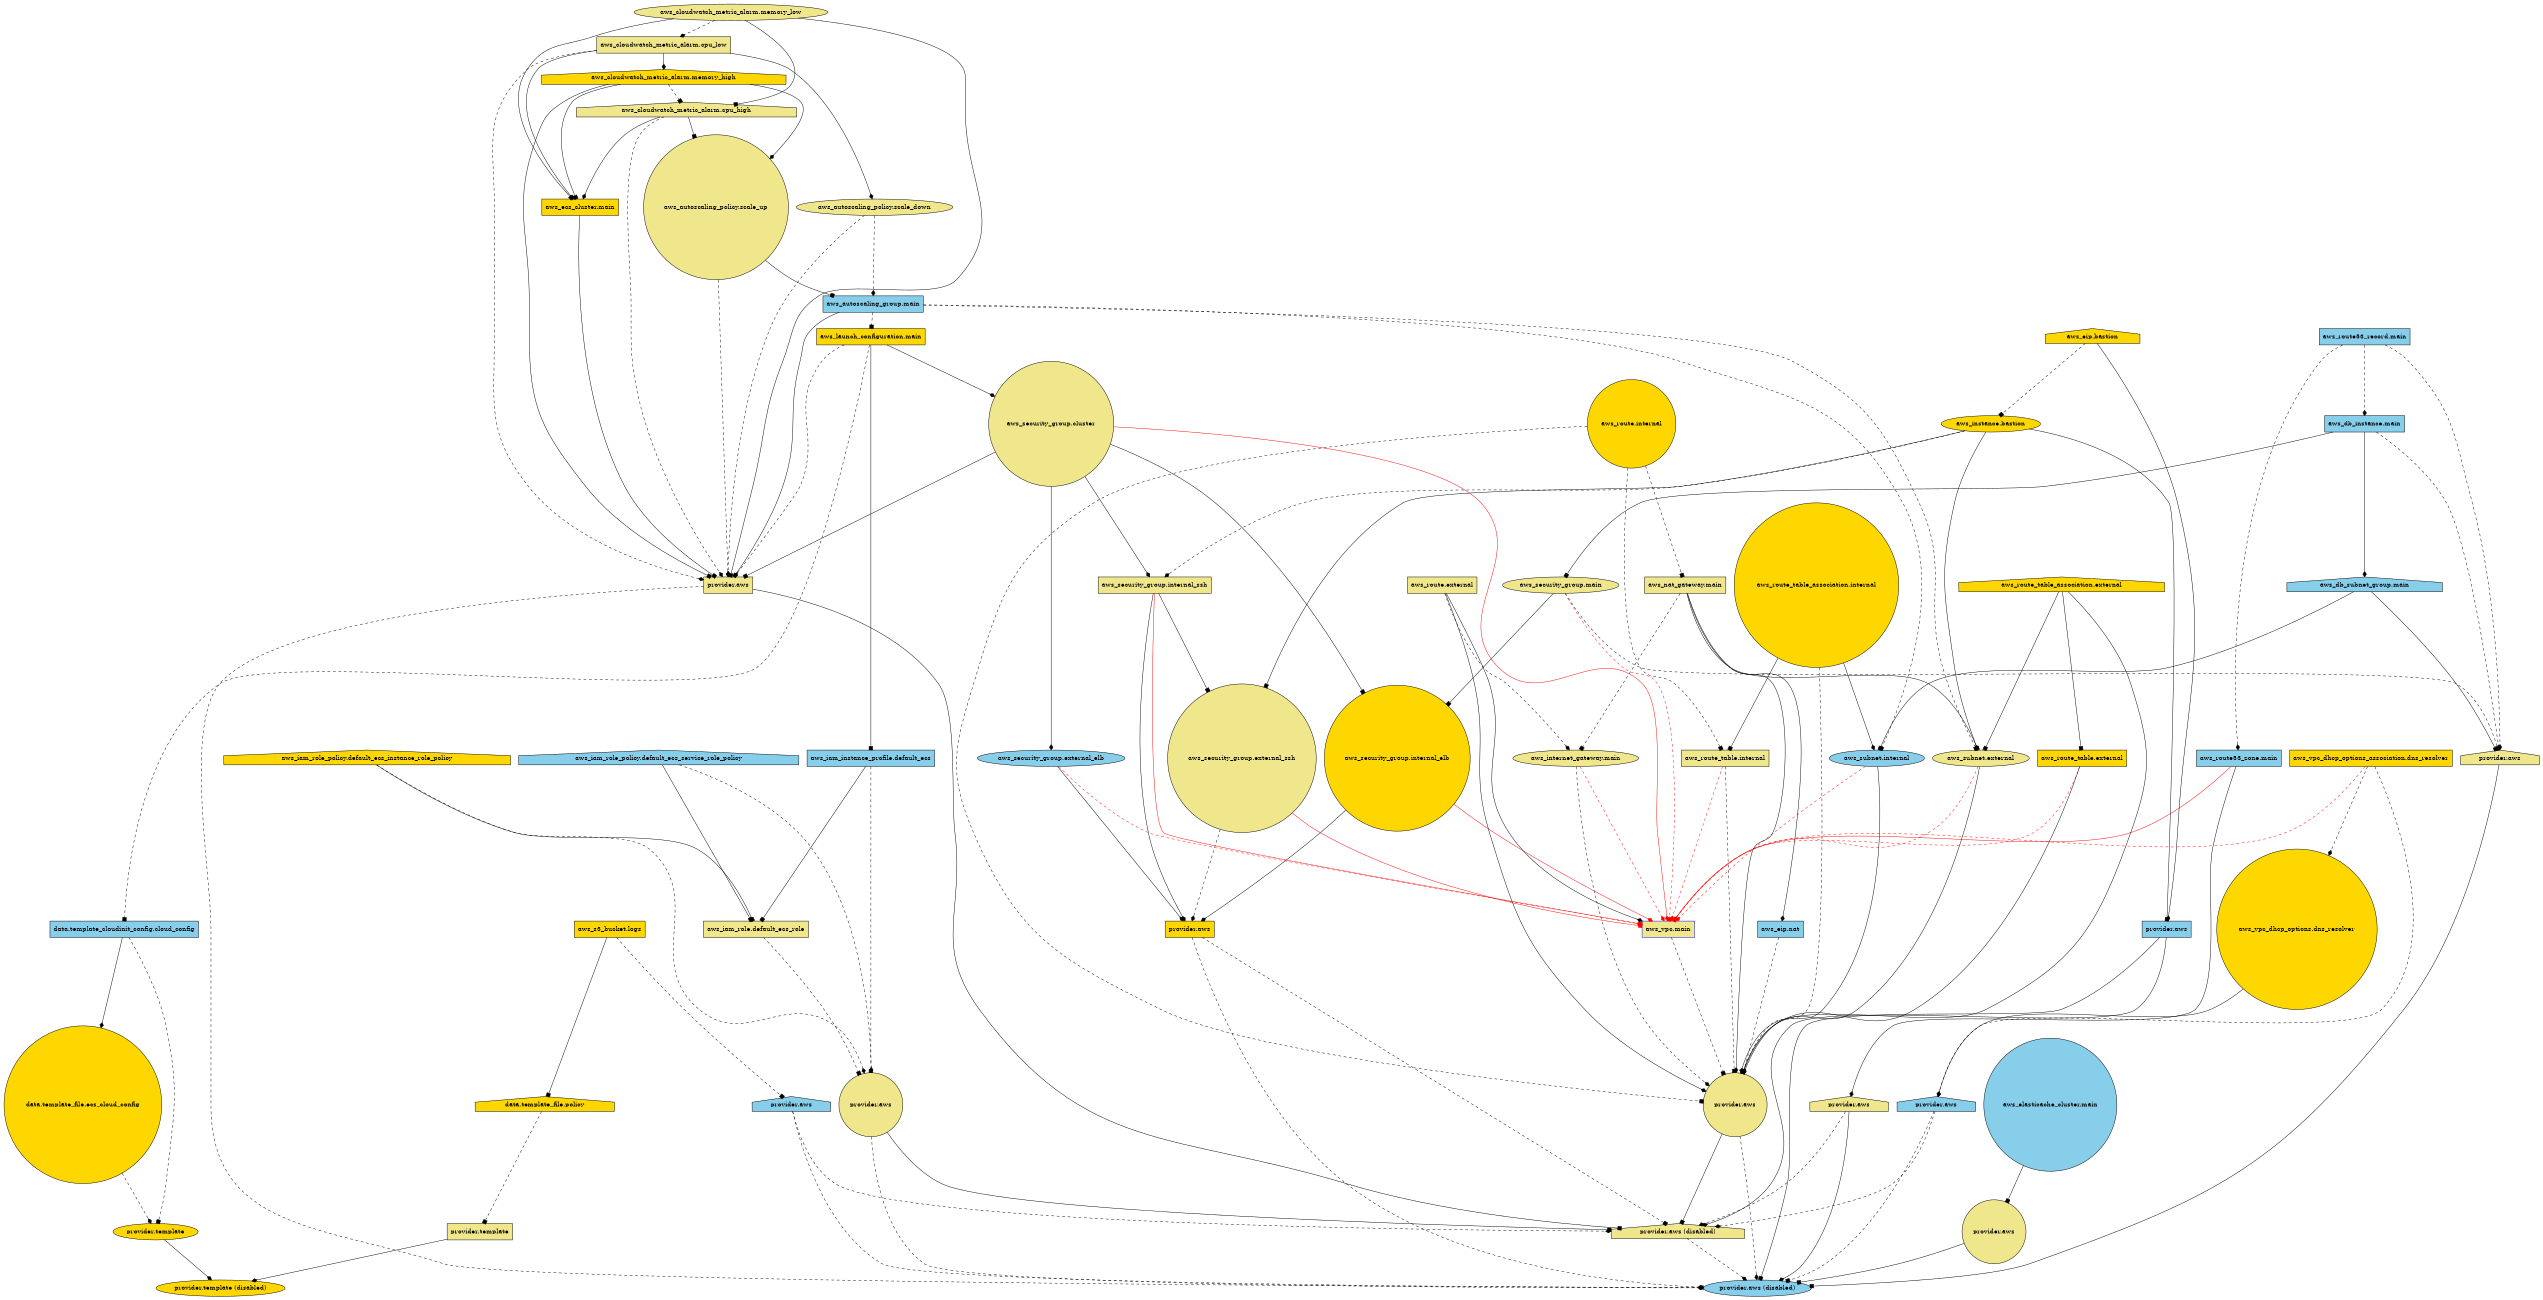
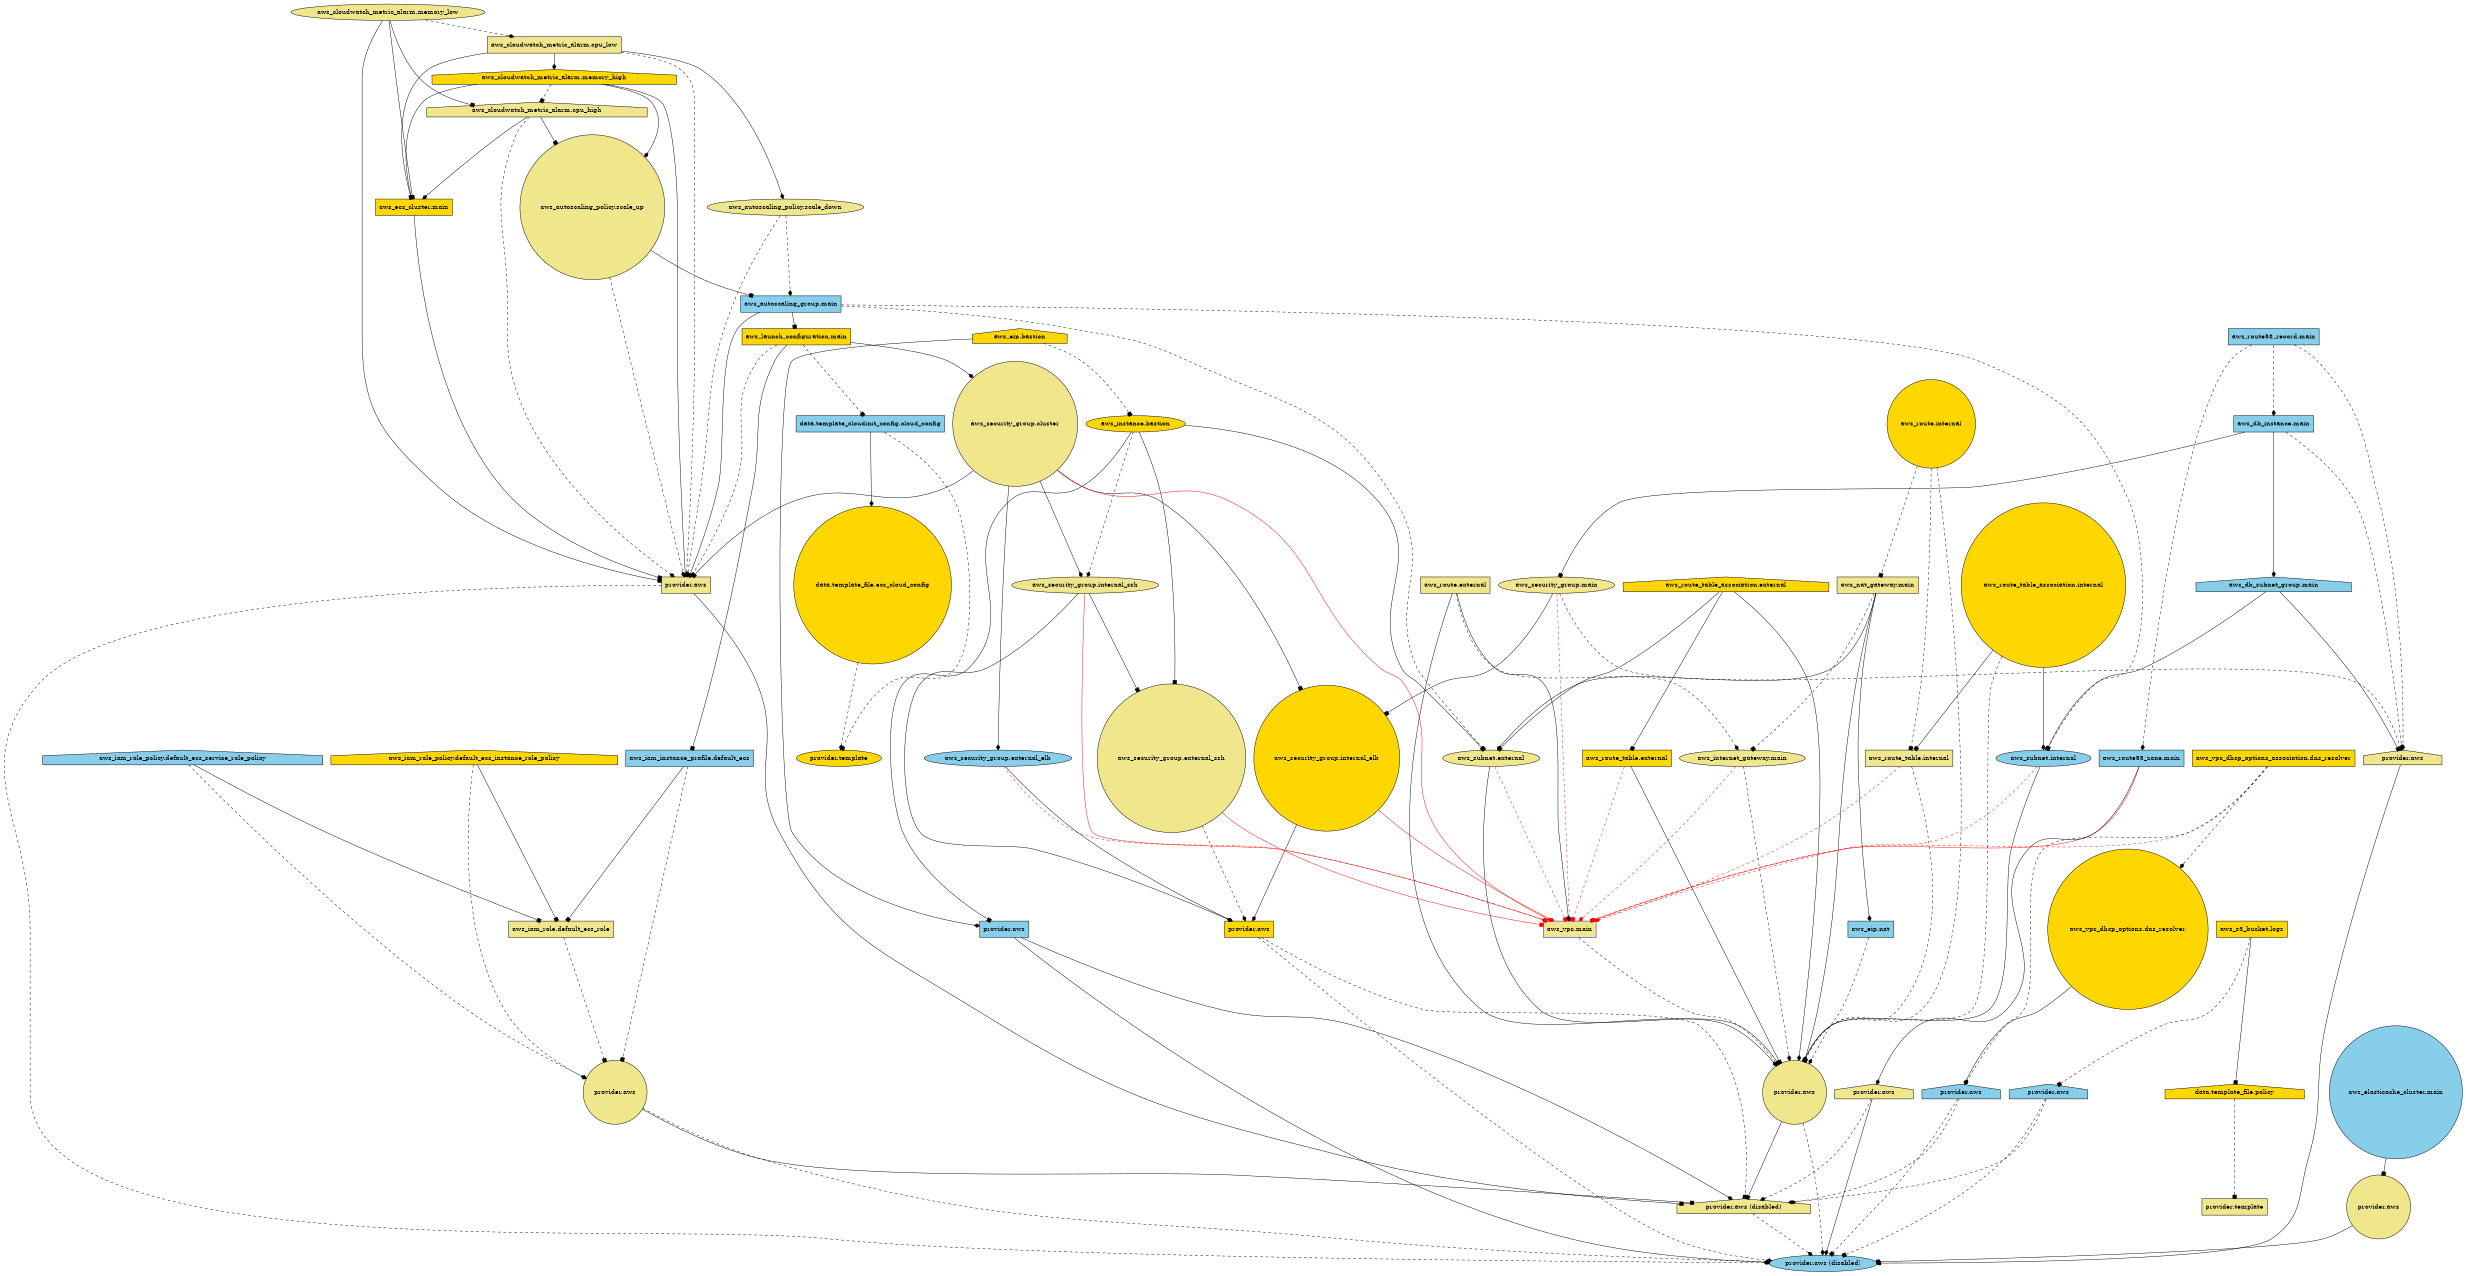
(872, 318) -> (793, 318)
(1155, 585) -> (1085, 585)
(221, 1288) -> none
